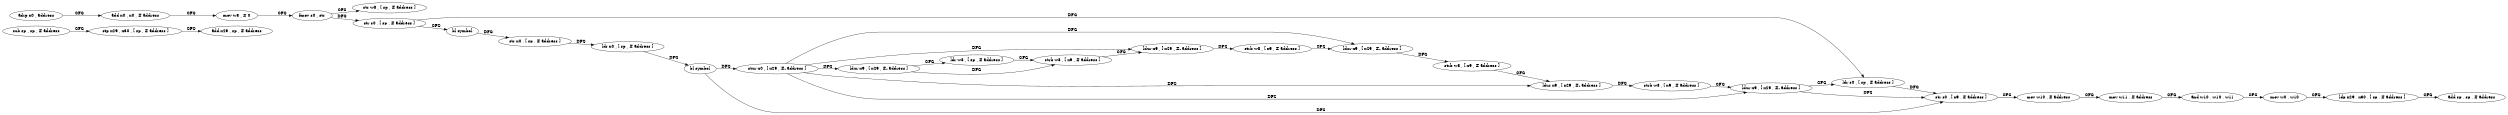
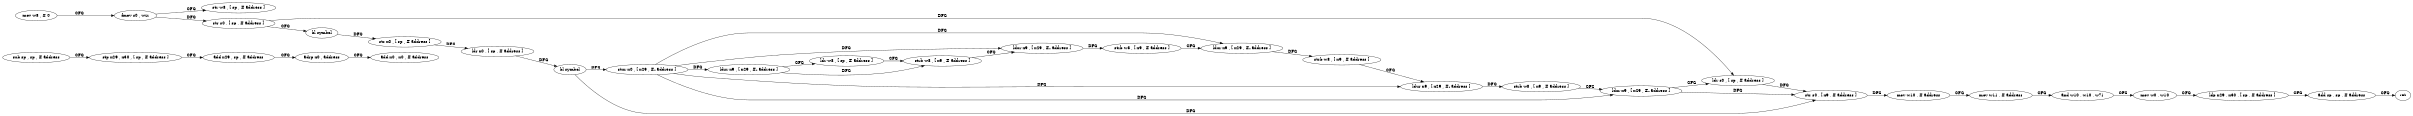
(191, 16) -> none
(312, 16) -> (135, 16)
none -> (283, 57)
(2007, 95) -> (1877, 93)
none -> (2403, 95)
(2213, 97) -> (2083, 95)
